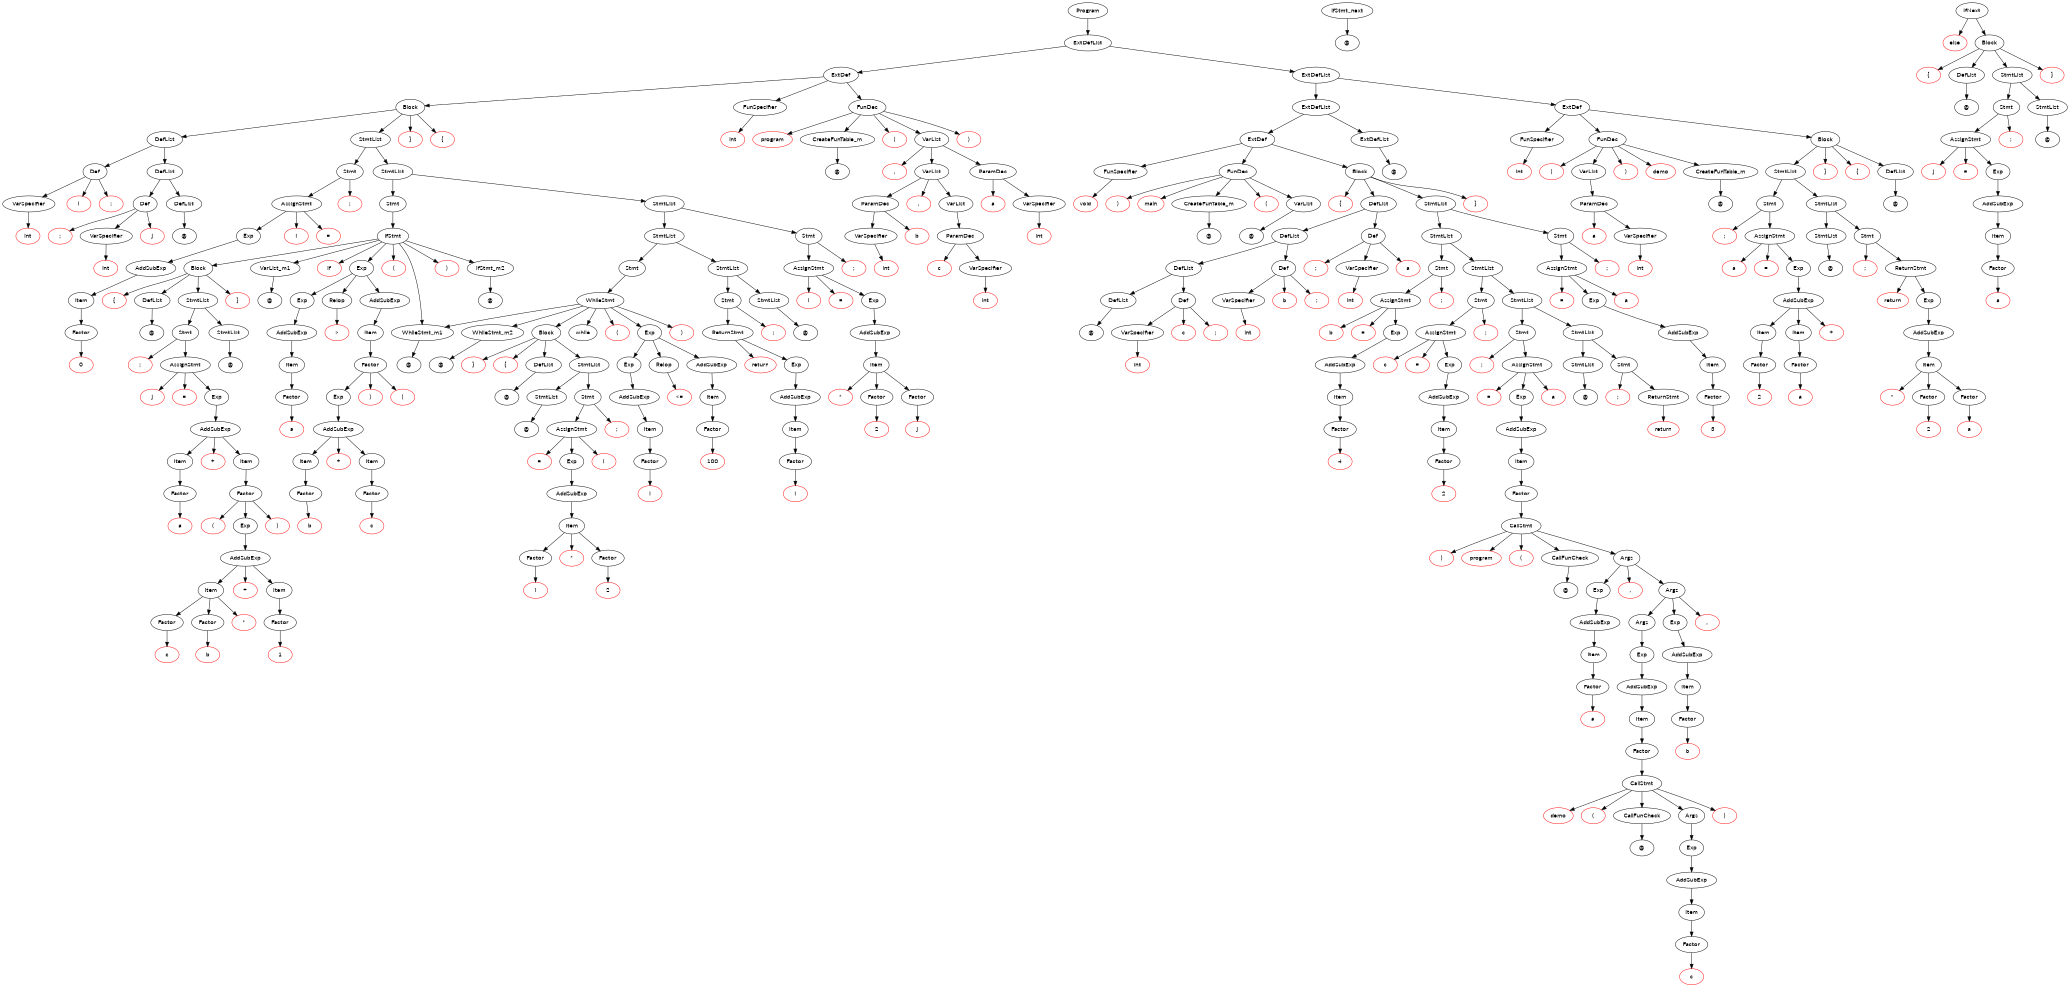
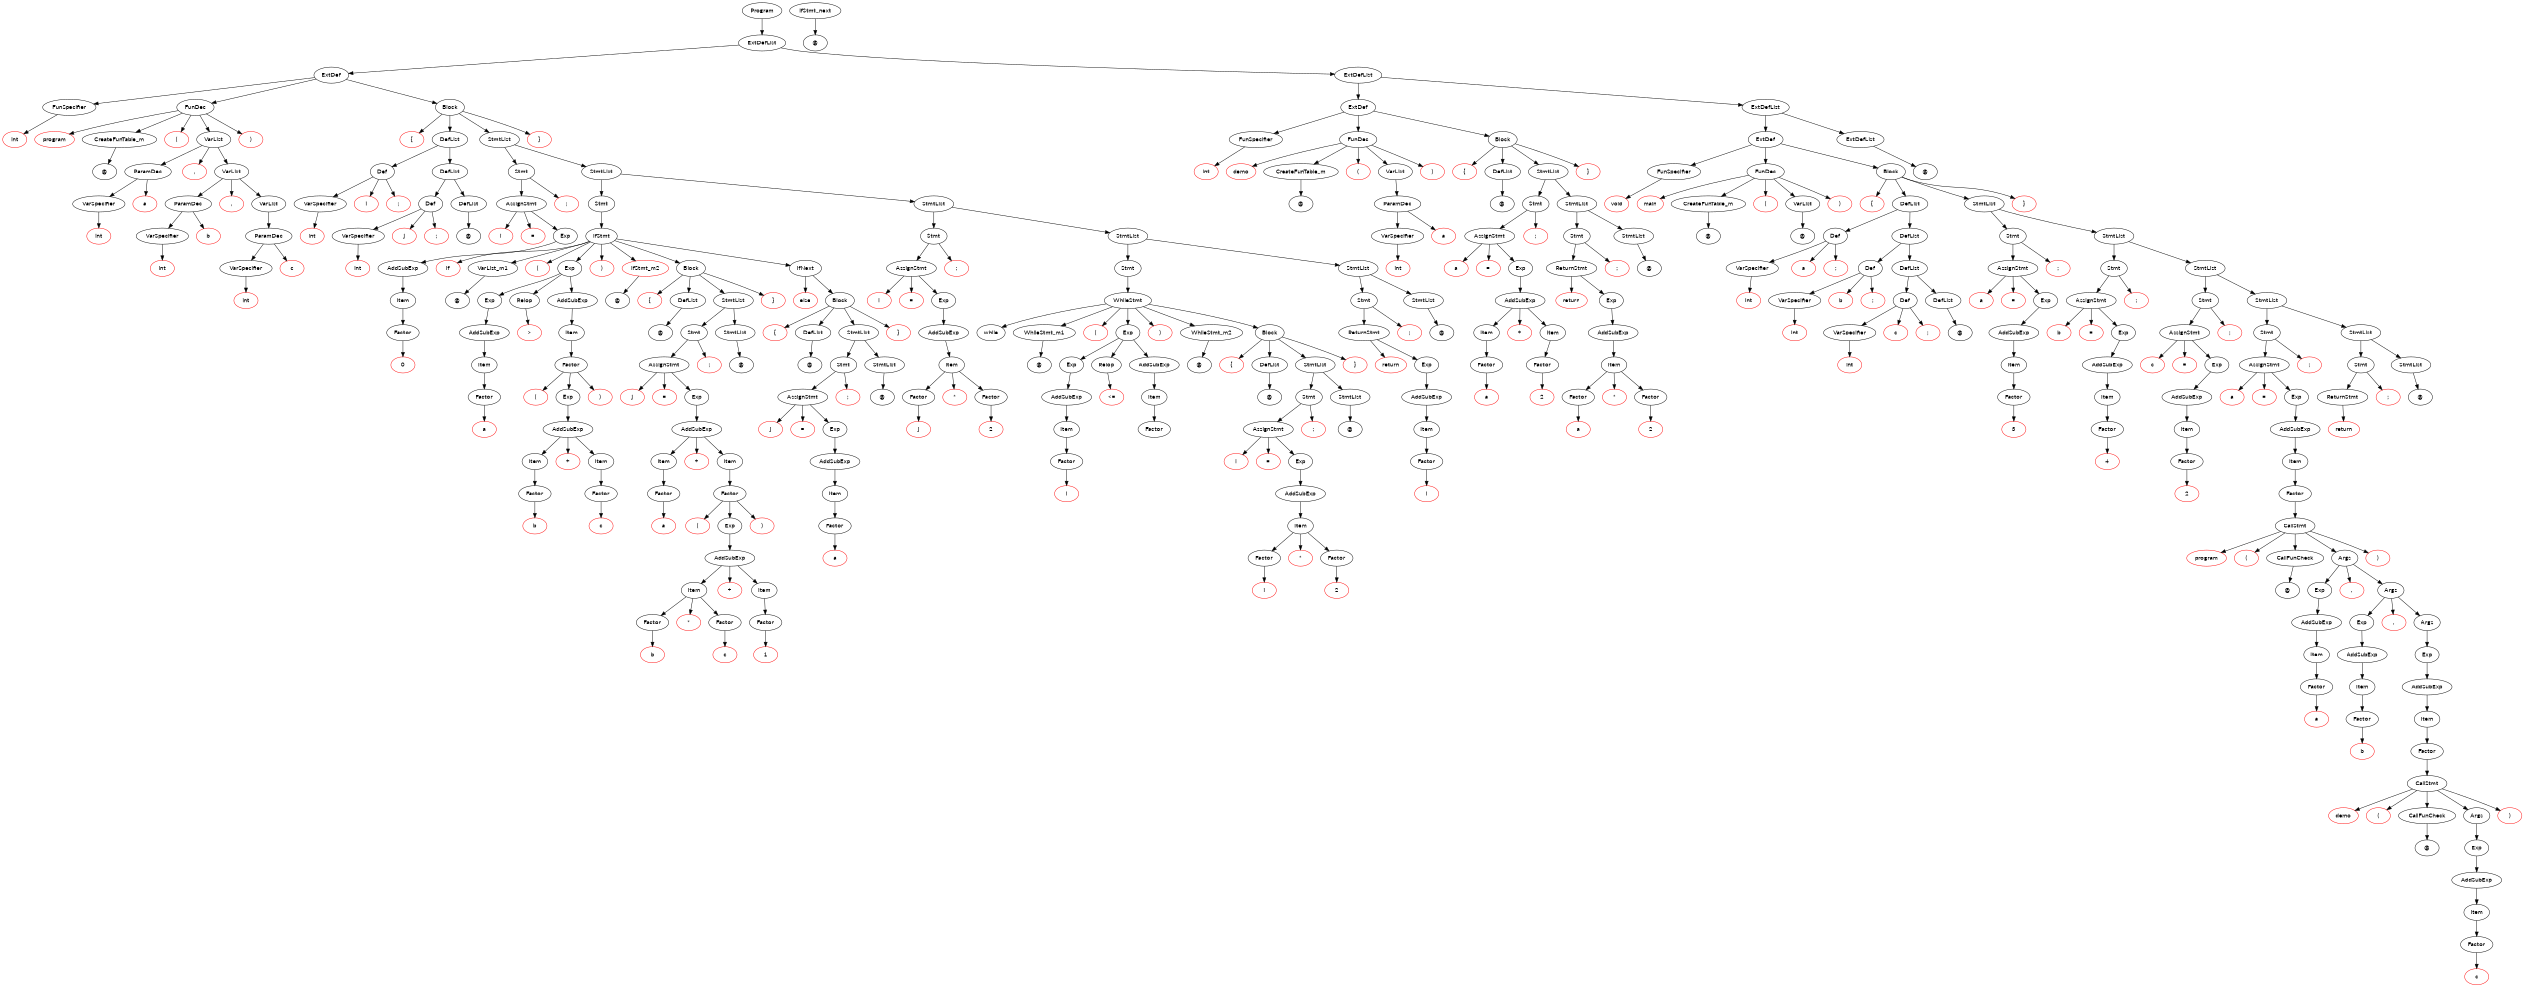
(490, 268) -> (645, 268)
(416, 280) -> (701, 252)
(713, 462) -> none
